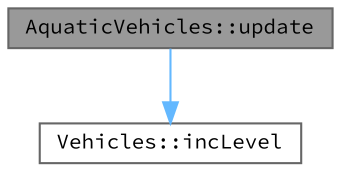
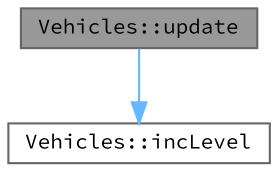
(170, 28) -> (139, 28)
